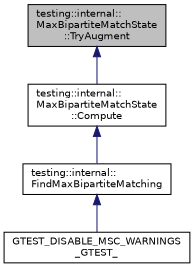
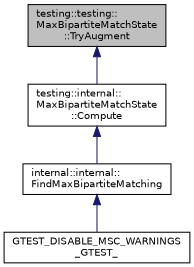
(97, 26) -> (97, 26)
(97, 179) -> (97, 179)
